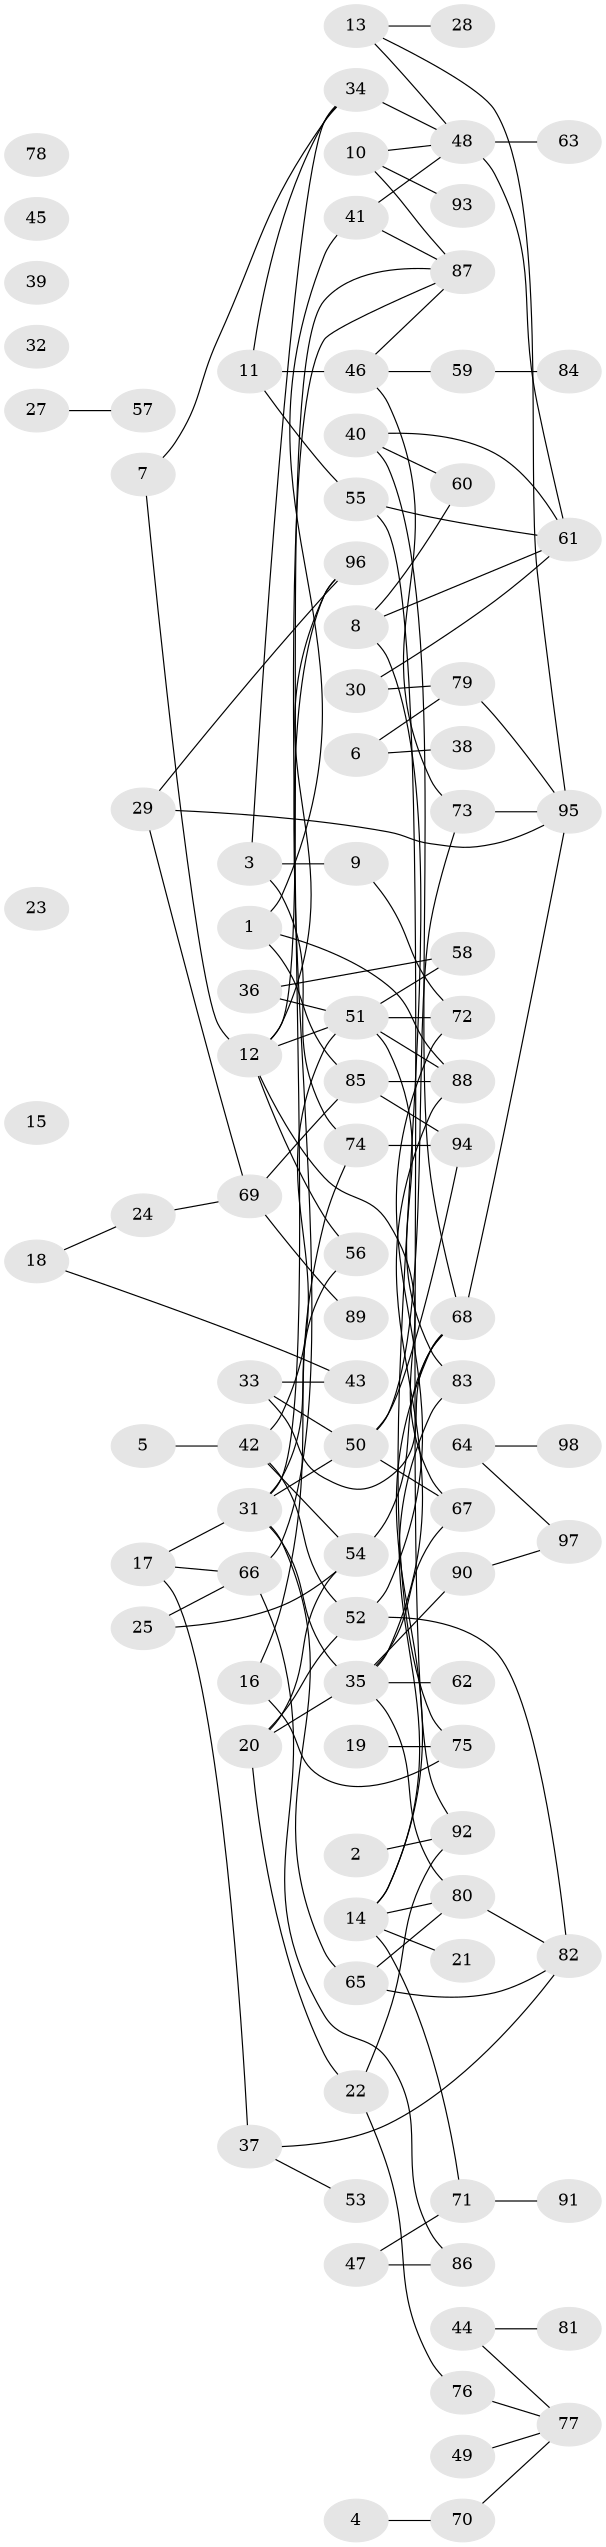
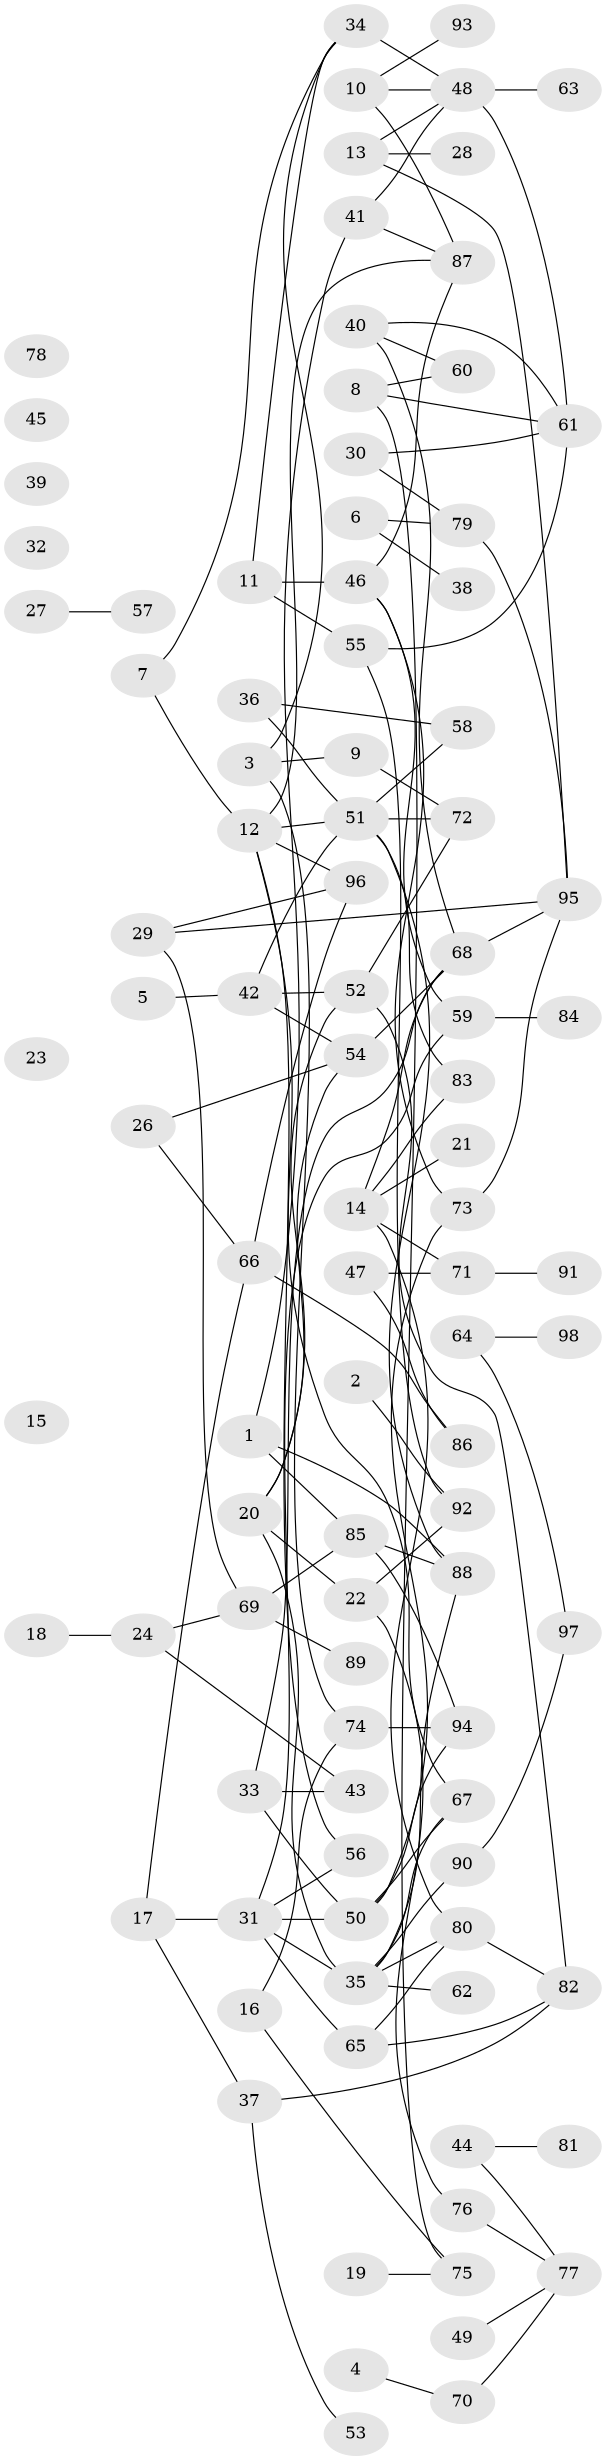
(295, 855) -> (311, 1211)
(198, 1318) -> (250, 1713)
(143, 1628) -> (143, 1127)
